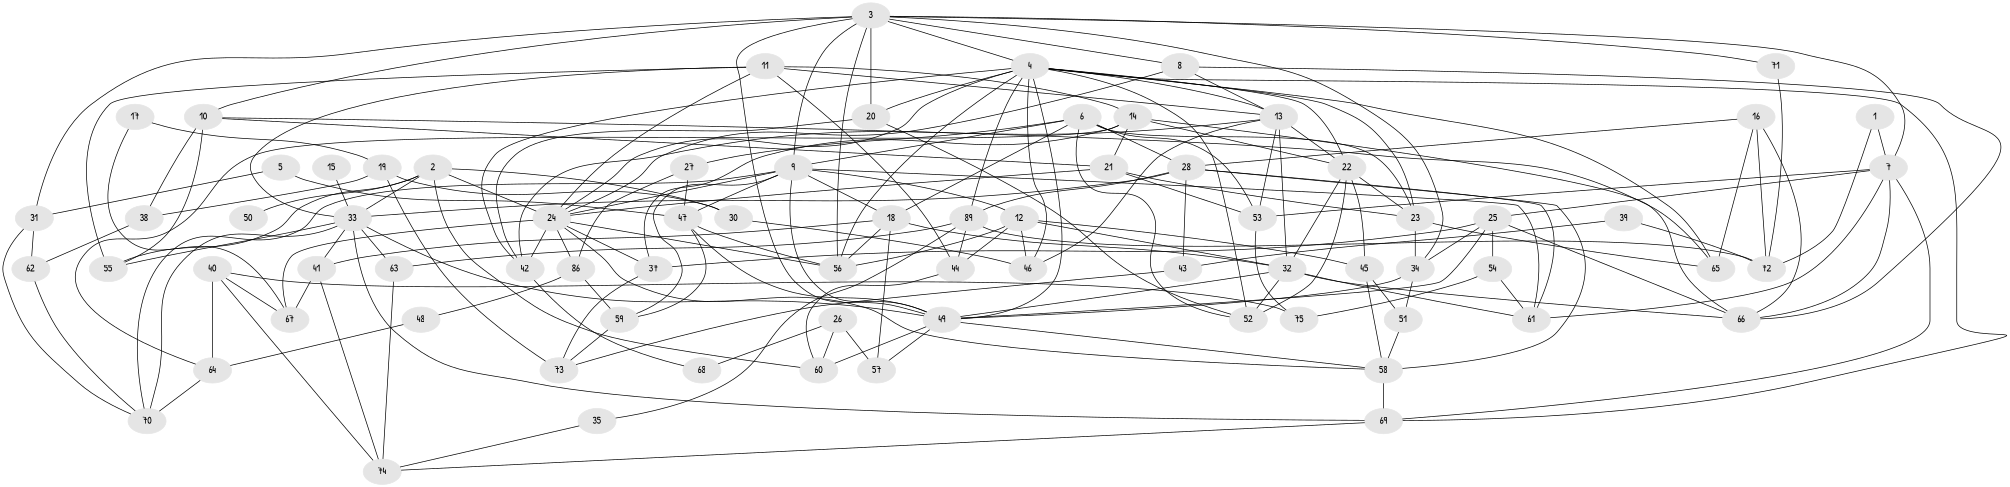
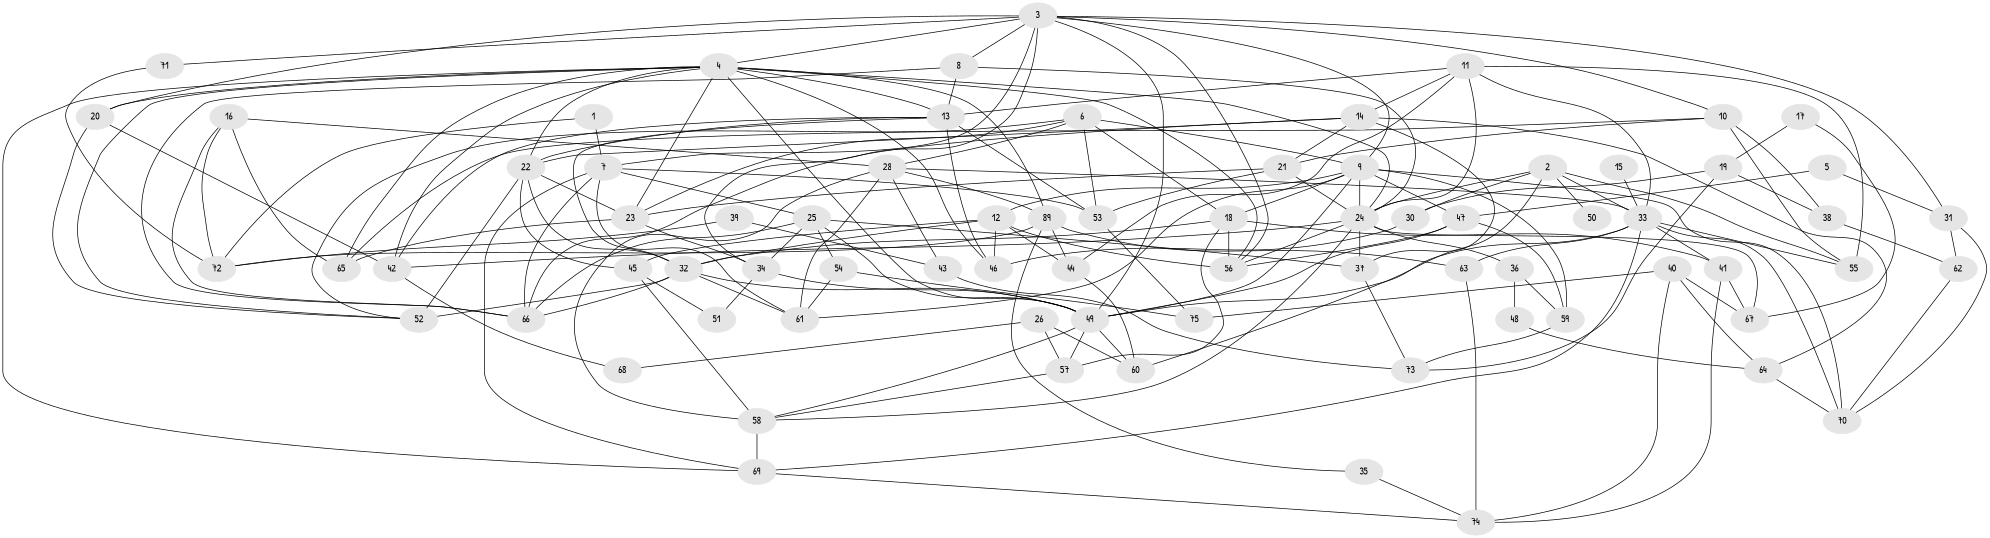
(689, 168) -> none
(576, 269) -> (1515, 269)
(1393, 345) -> (911, 396)
